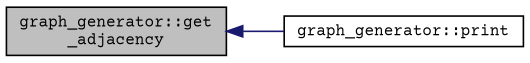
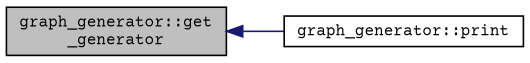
(116, 31) -> (116, 31)
